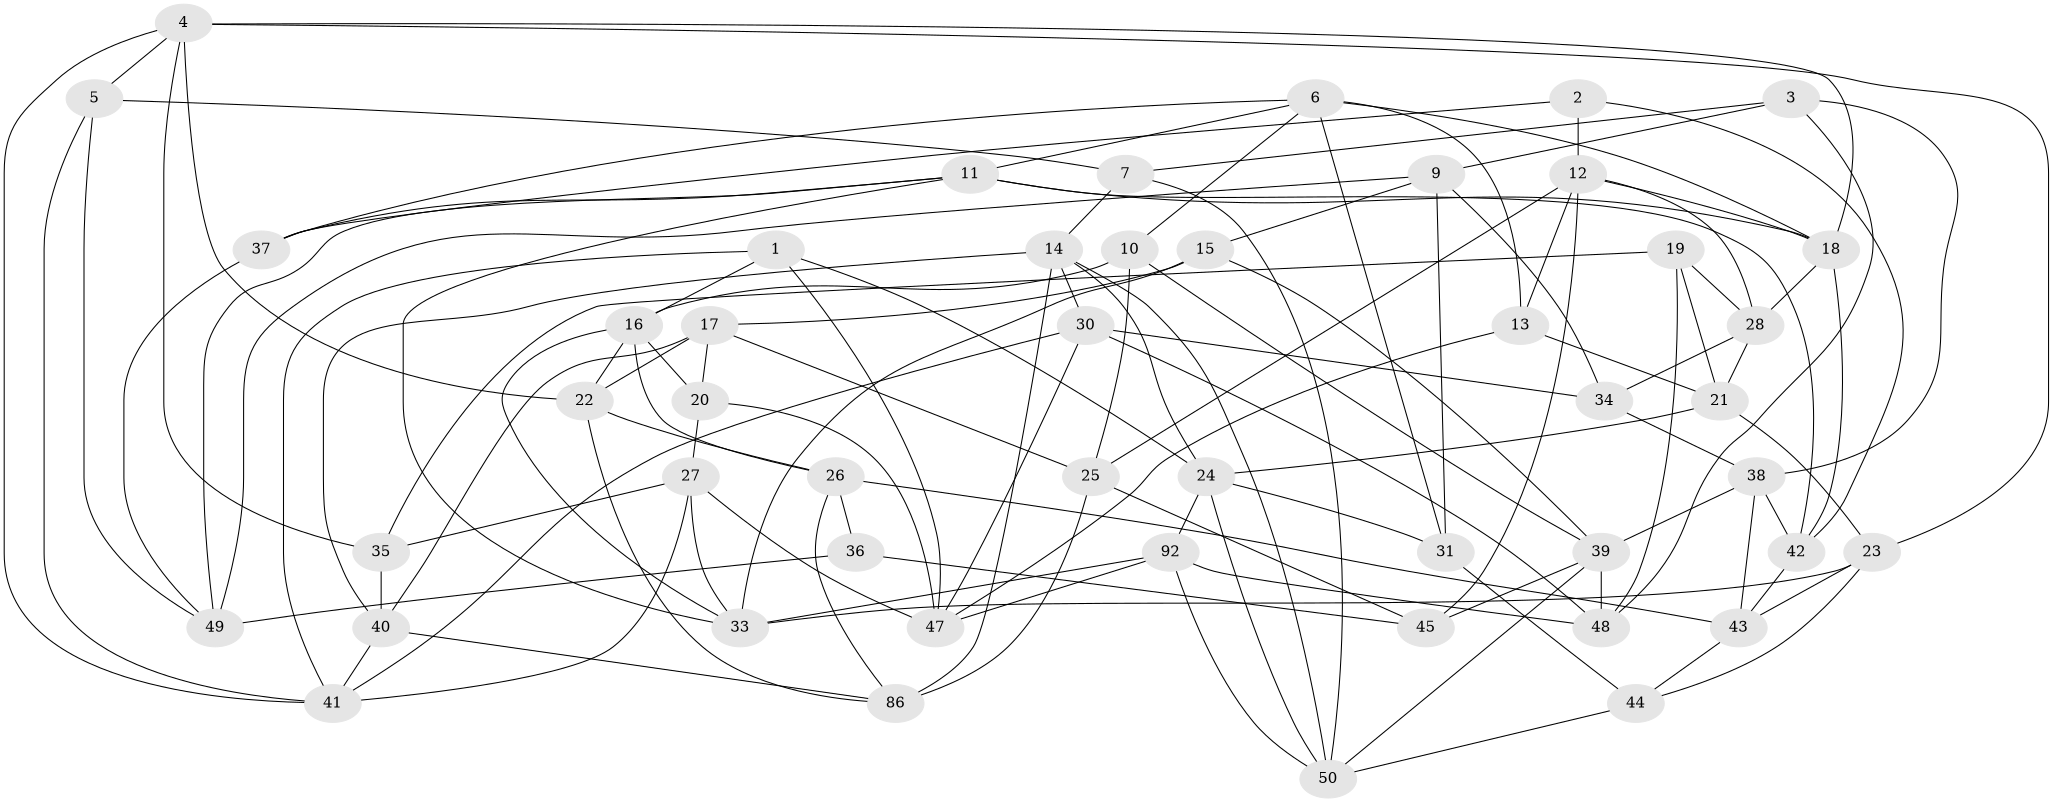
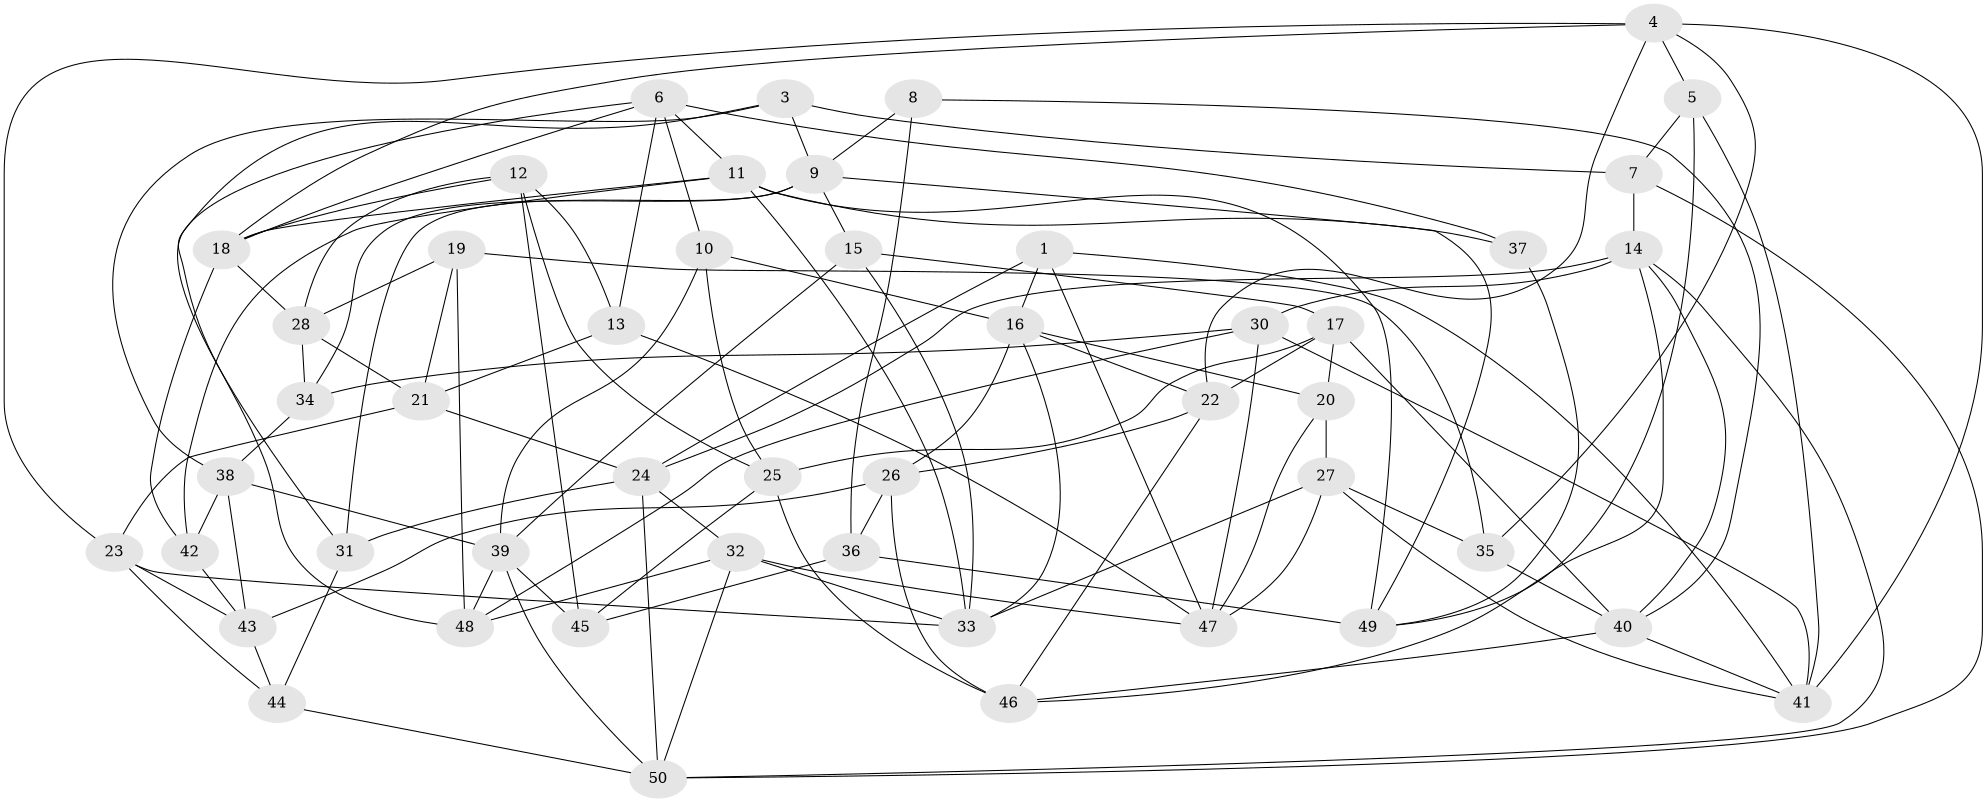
none -> (913, 99)
(1578, 99) -> none
(1171, 552) -> (736, 552)
(896, 703) -> (1009, 703)
